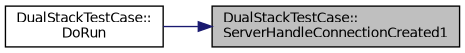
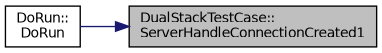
(84, 27) -> (43, 27)
